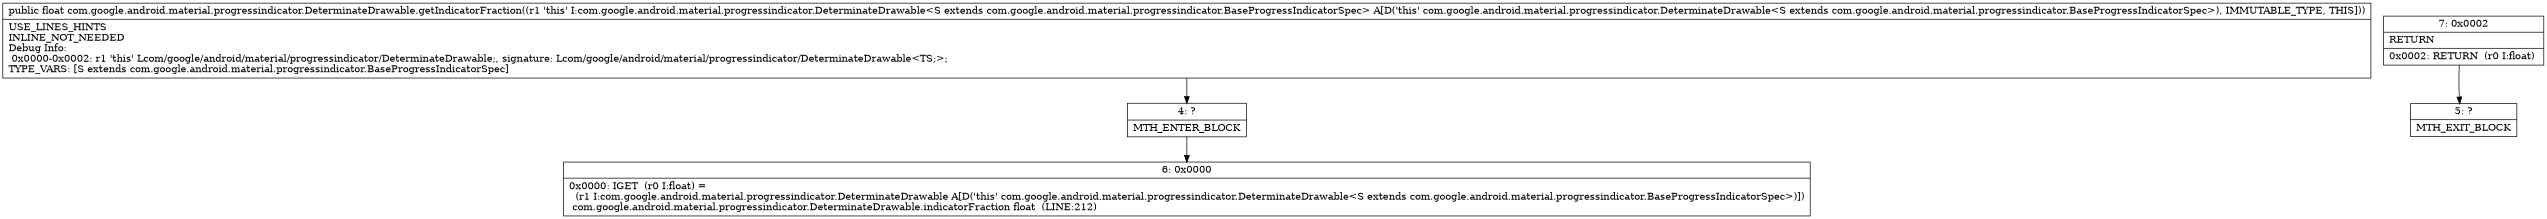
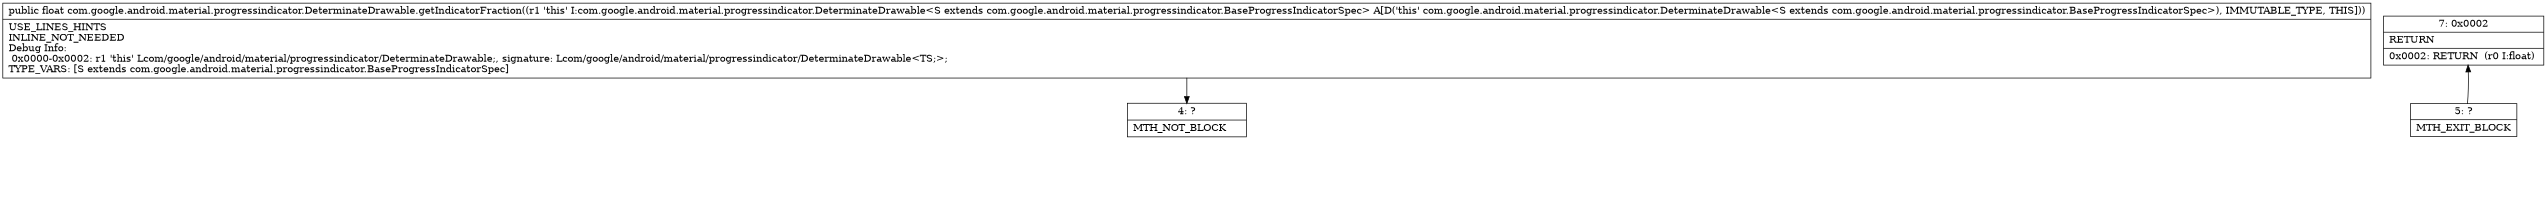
(2459, 81) -> (2468, 88)
(1187, 128) -> (1180, 128)
(1187, 189) -> none
